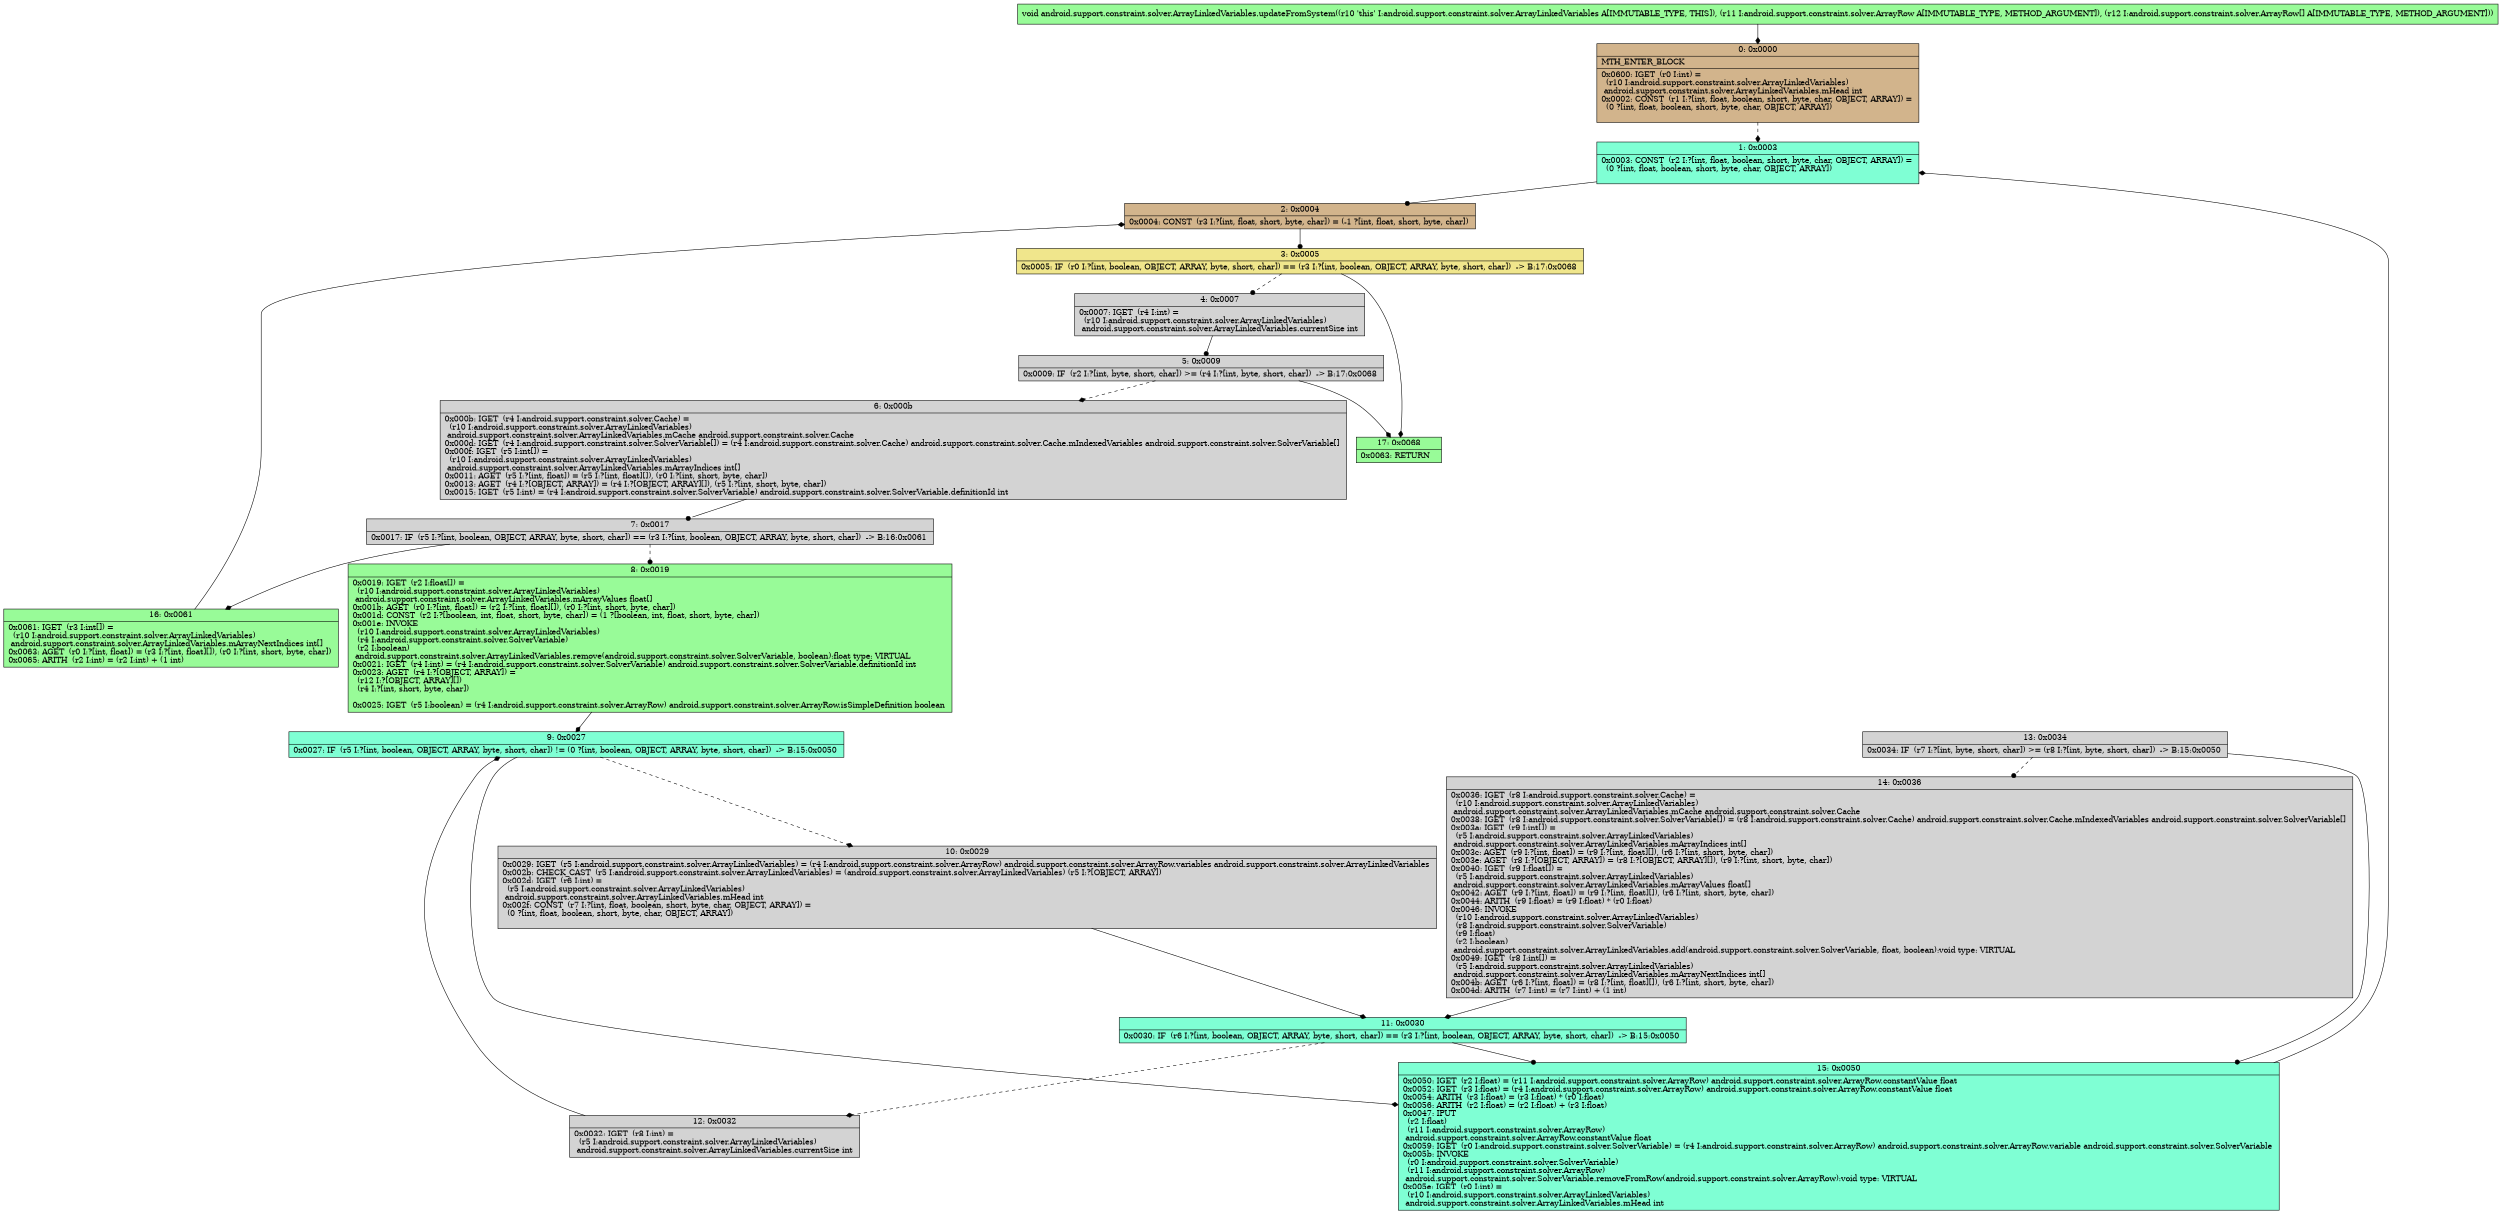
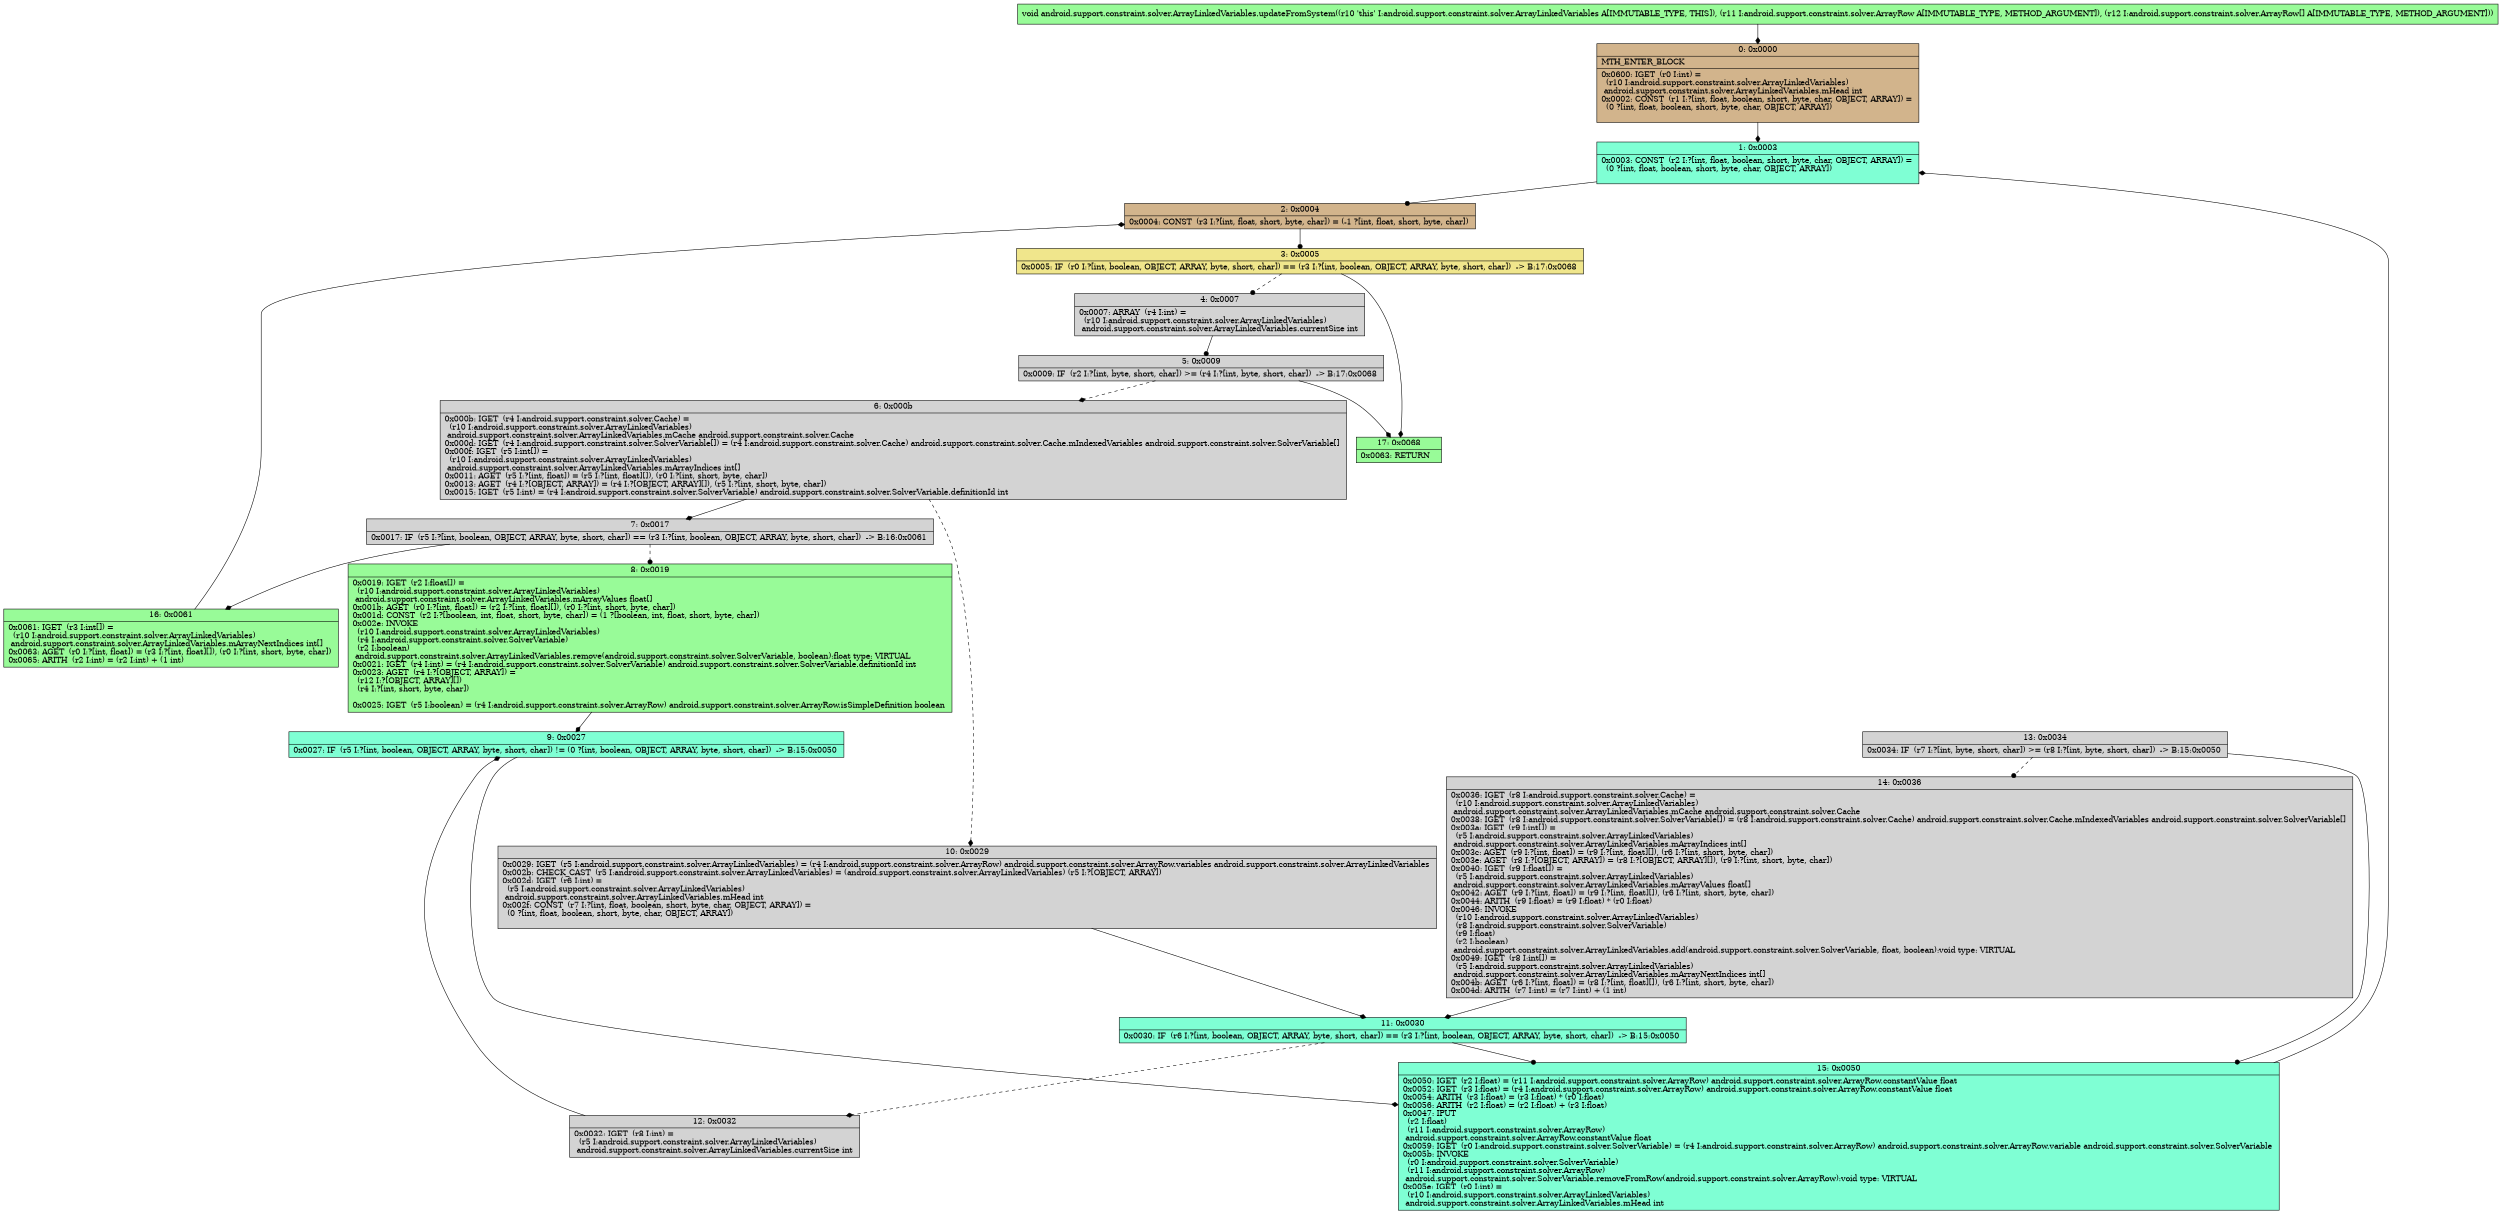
(1758, 129) -> (1758, 129)
(1130, 313) -> (1134, 313)
(719, 508) -> (719, 508)
(388, 624) -> (388, 624)
(723, 801) -> (970, 666)
